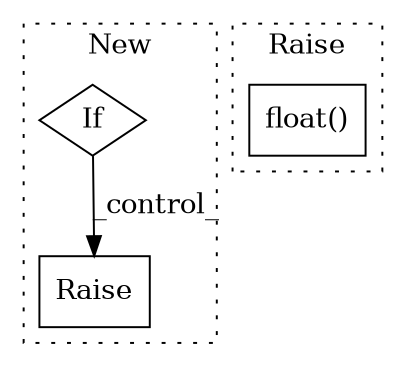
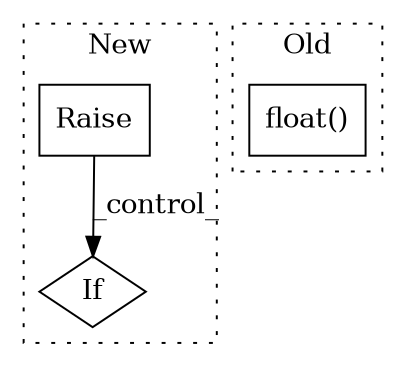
(307, 46) -> (307, 46)
(93, 196) -> (94, 196)
